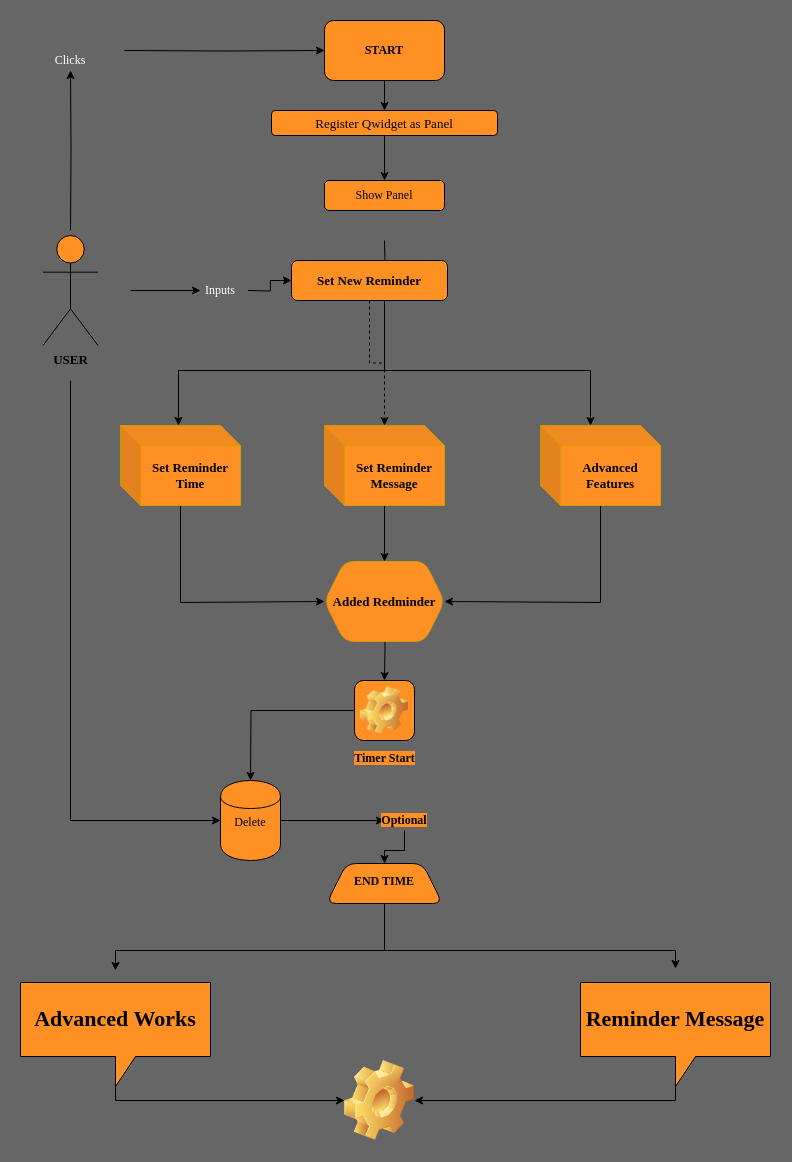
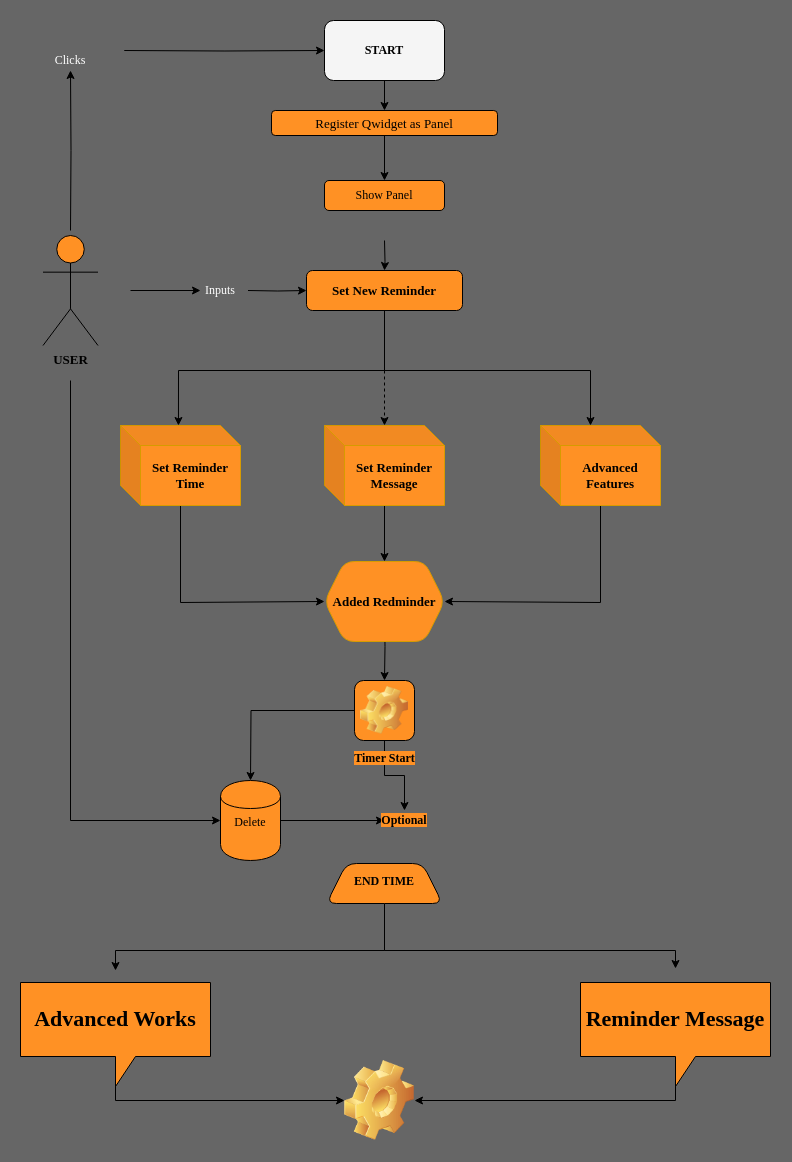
(385, 51) -> (385, 51)
(370, 281) -> (385, 291)
none -> (403, 776)
(402, 851) -> none
